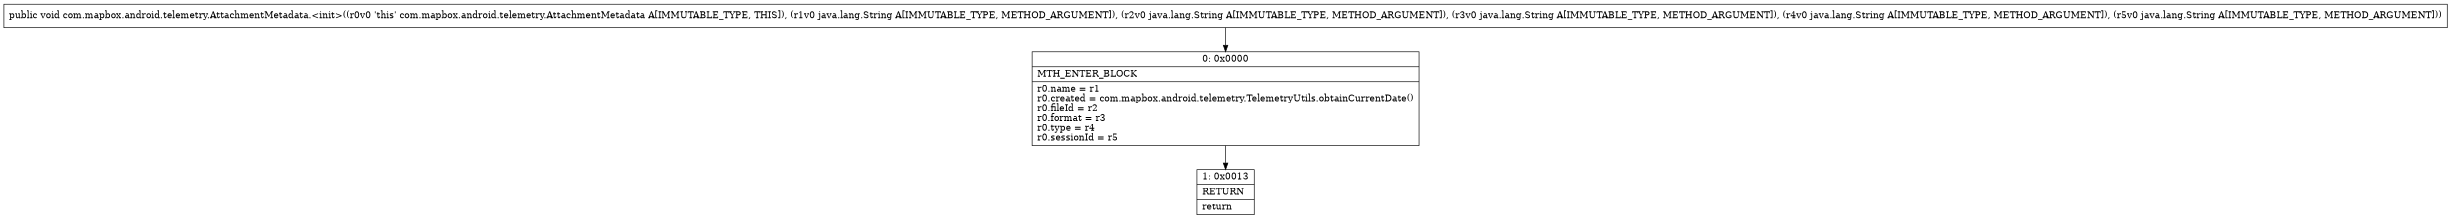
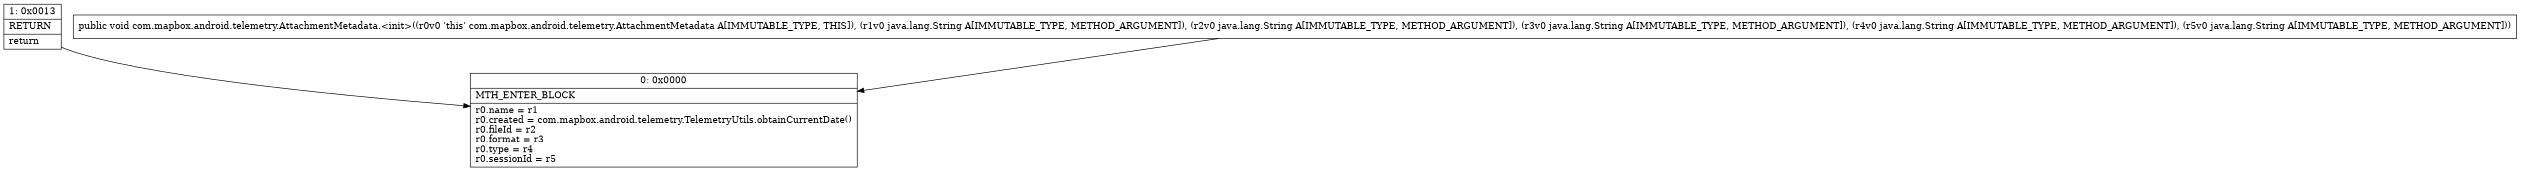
(1226, 154) -> (261, 86)
